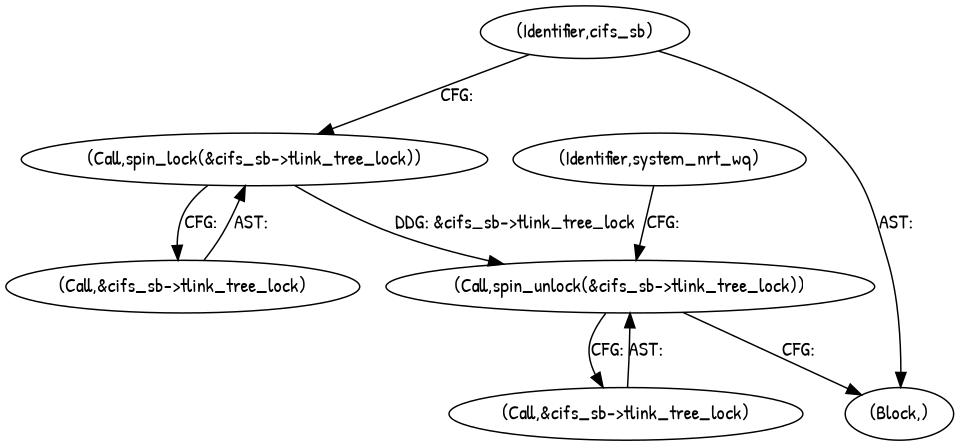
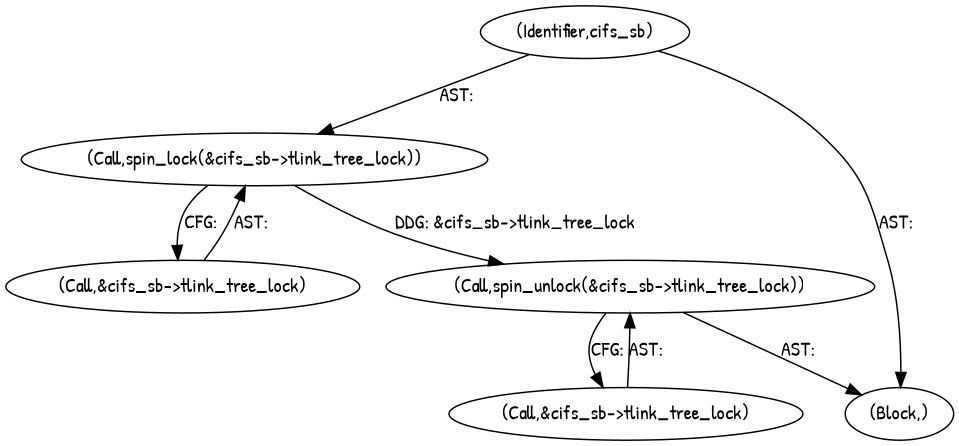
(459, 96) -> (459, 96)
(660, 159) -> none
(801, 350) -> (801, 350)
